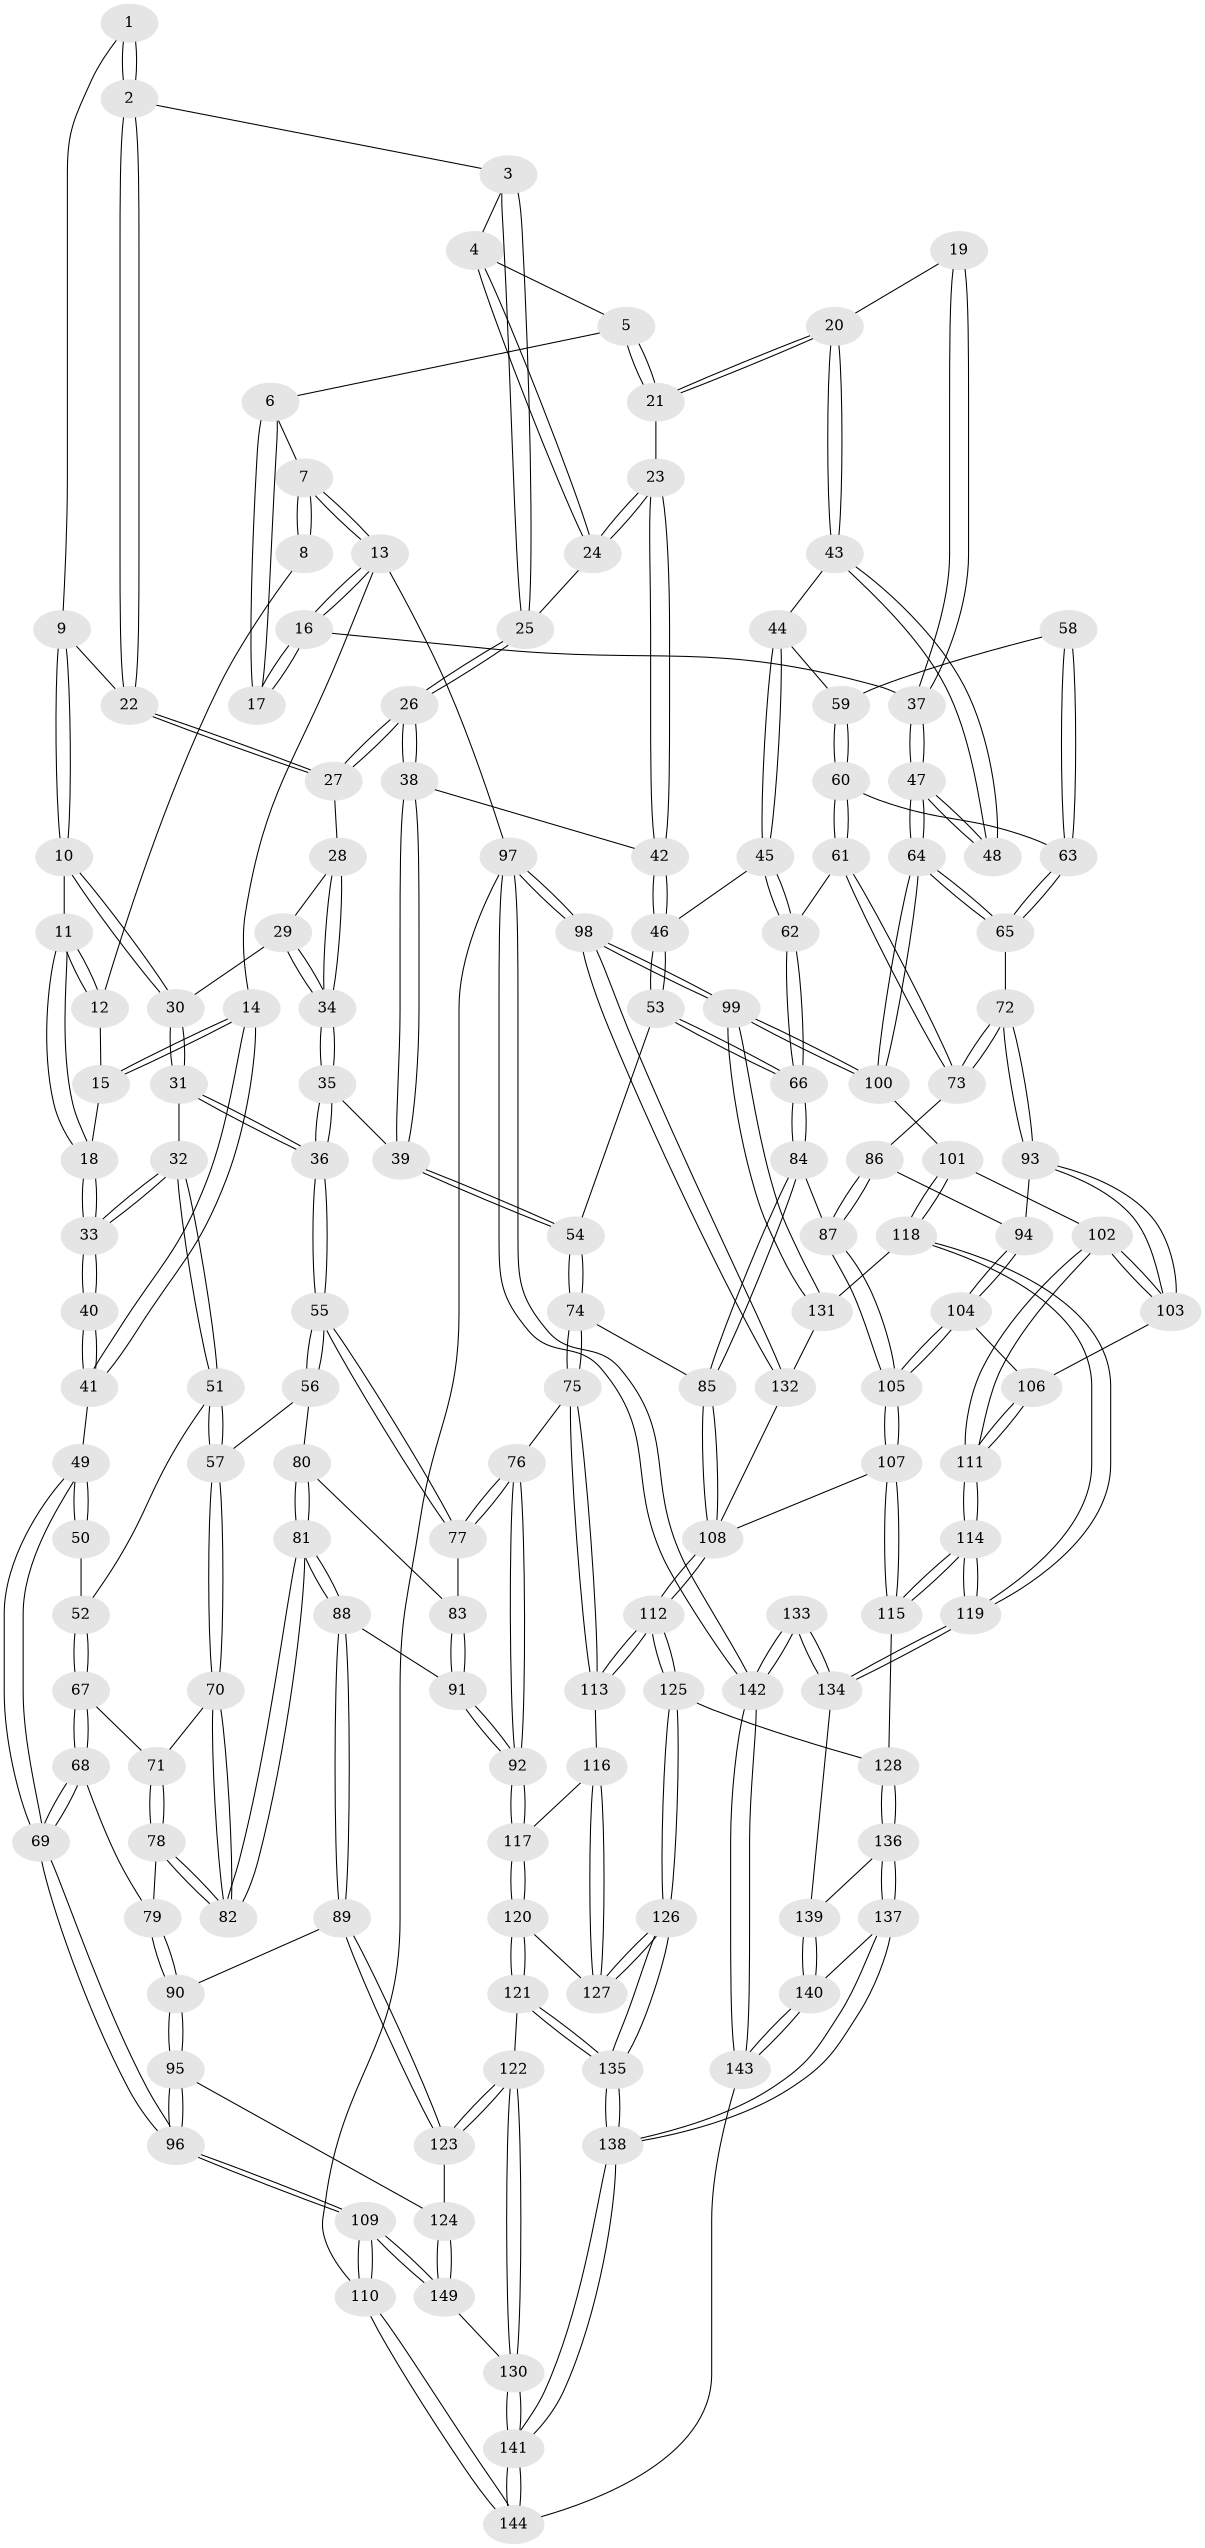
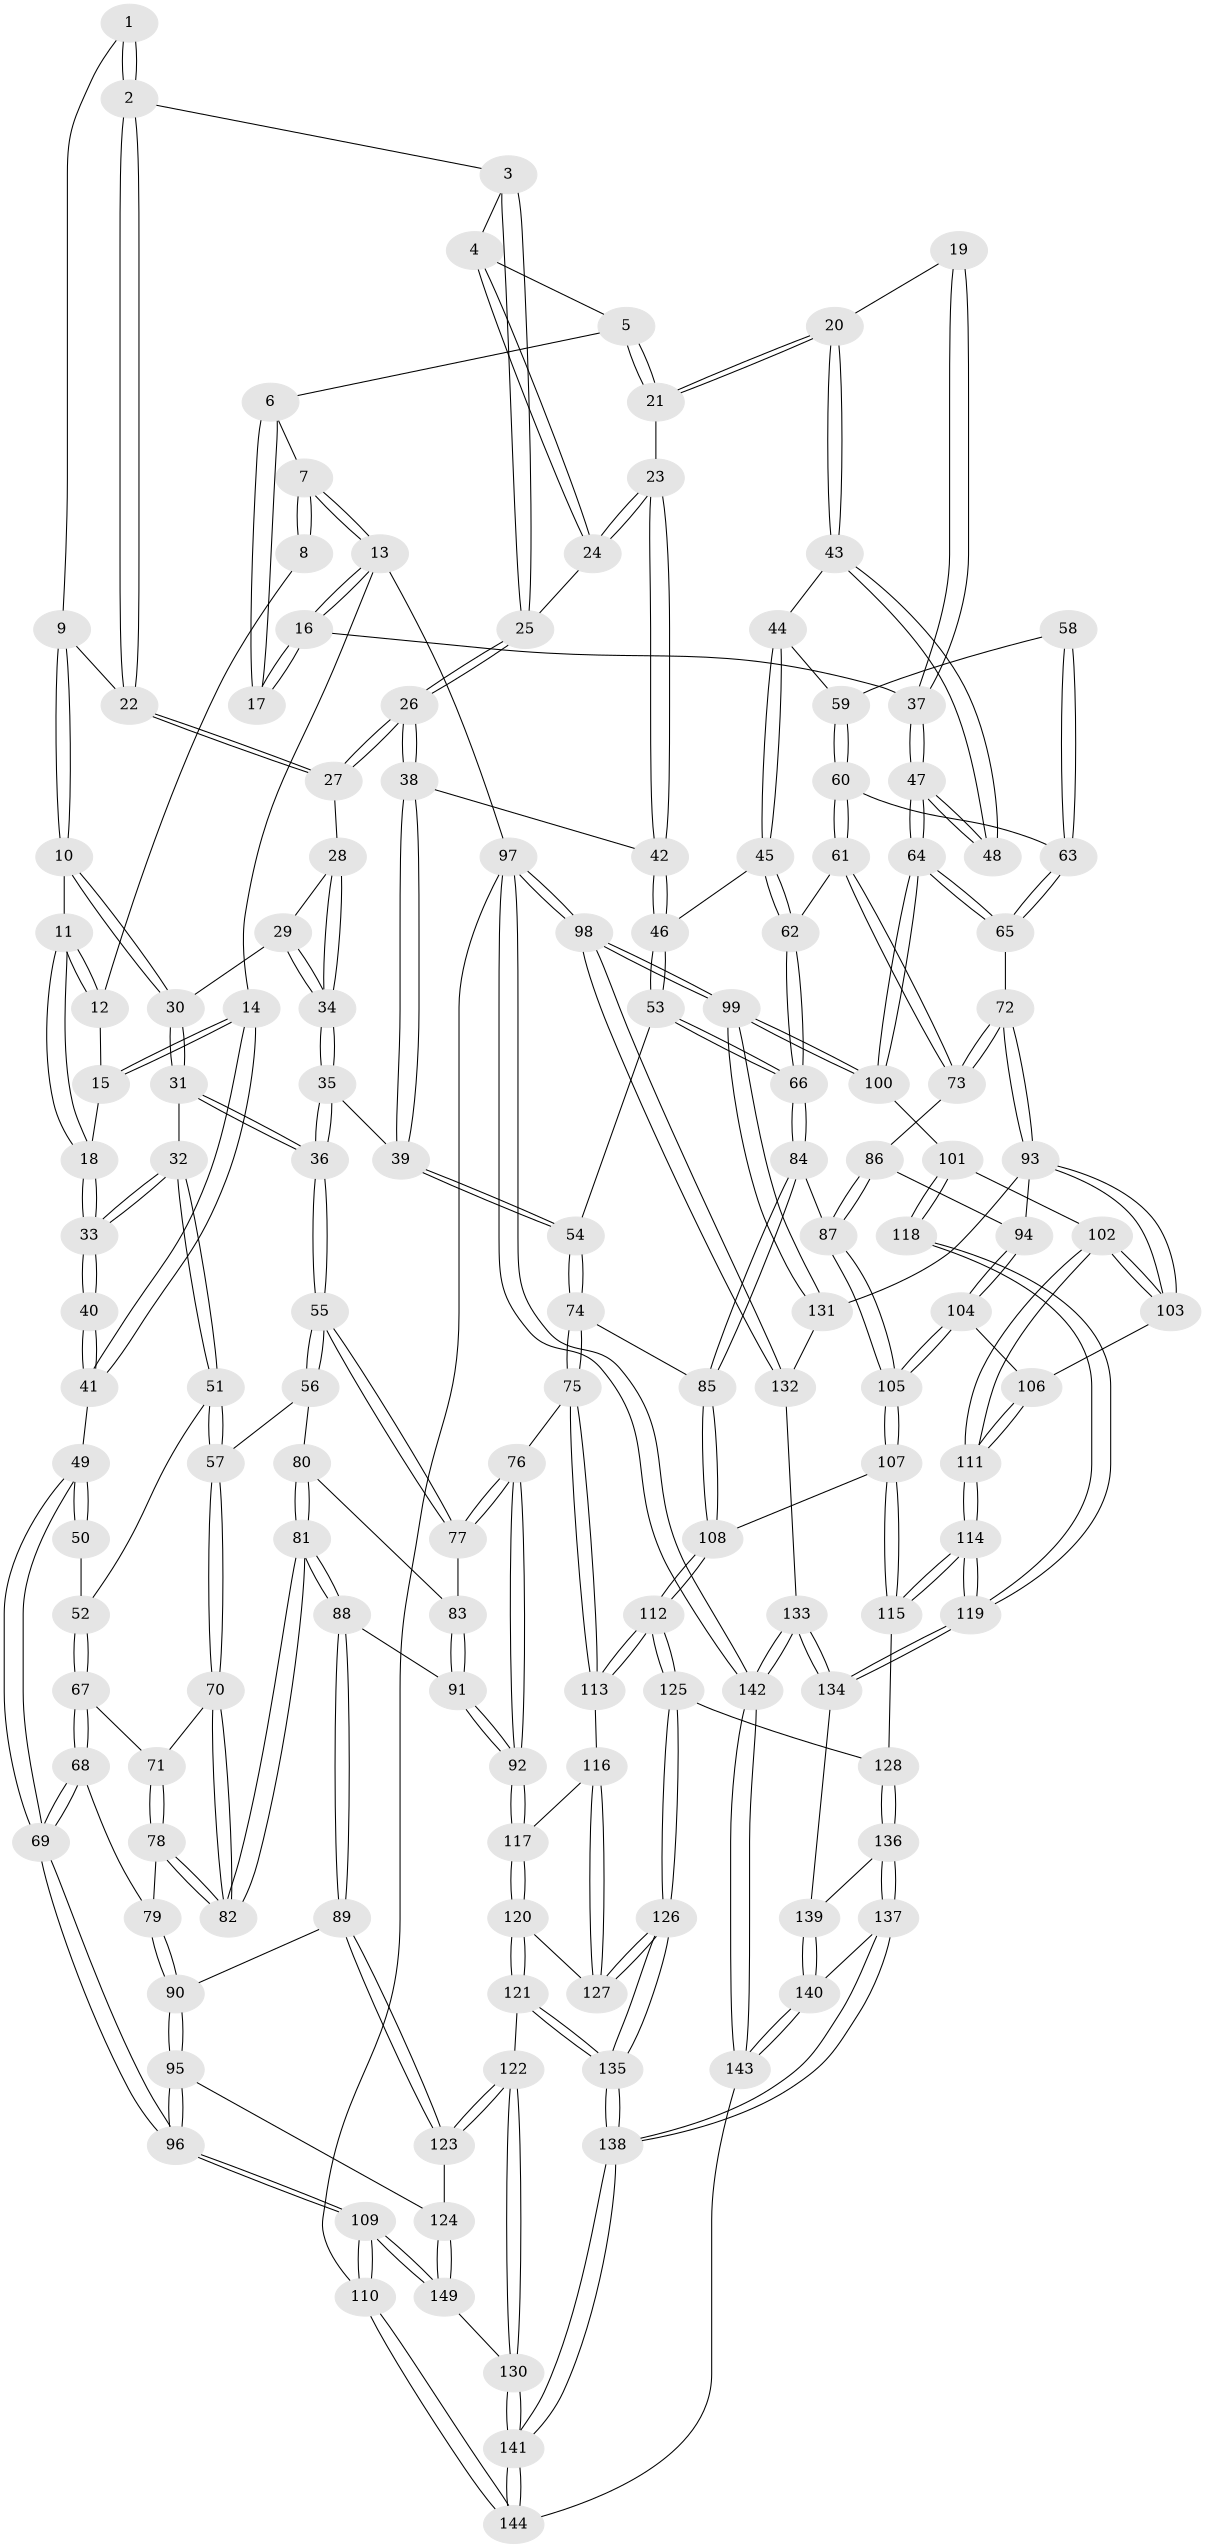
(868, 1271) -> (941, 1259)
(749, 1463) -> (791, 1497)
